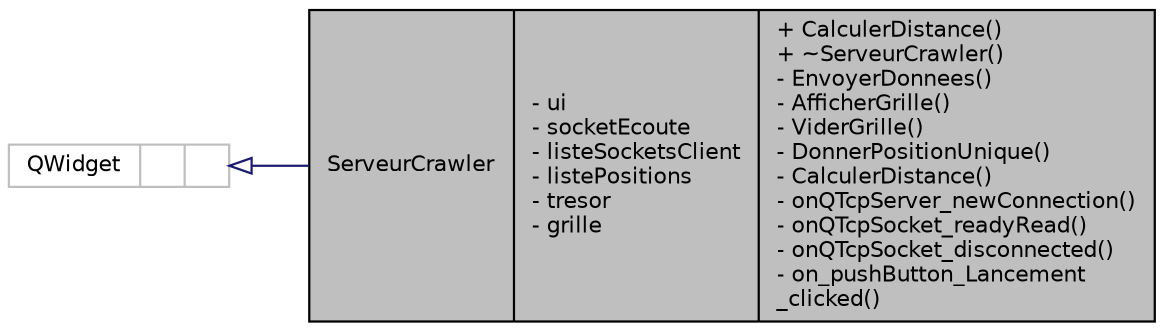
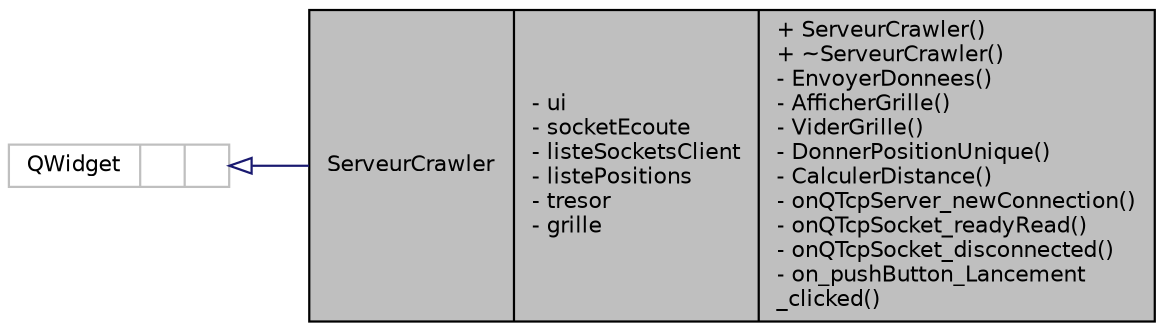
(890, 30) -> (881, 30)
